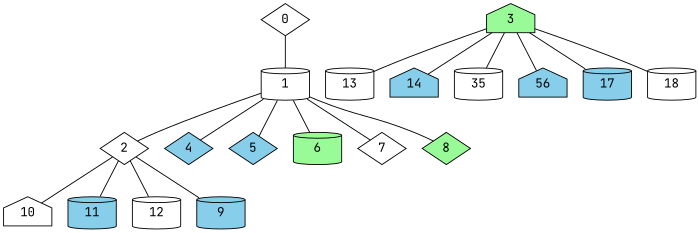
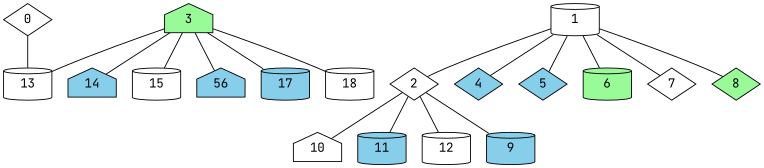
(285, 52) -> (28, 52)
(479, 84) -> (157, 84)
